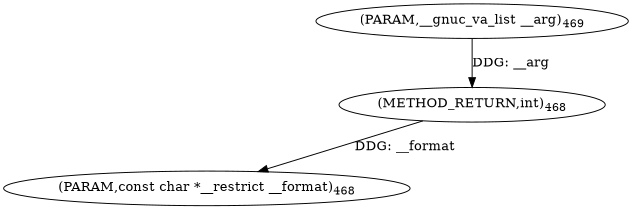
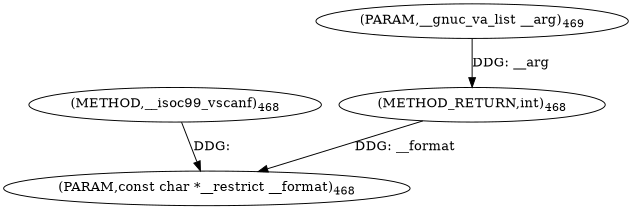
none -> (175, 105)
